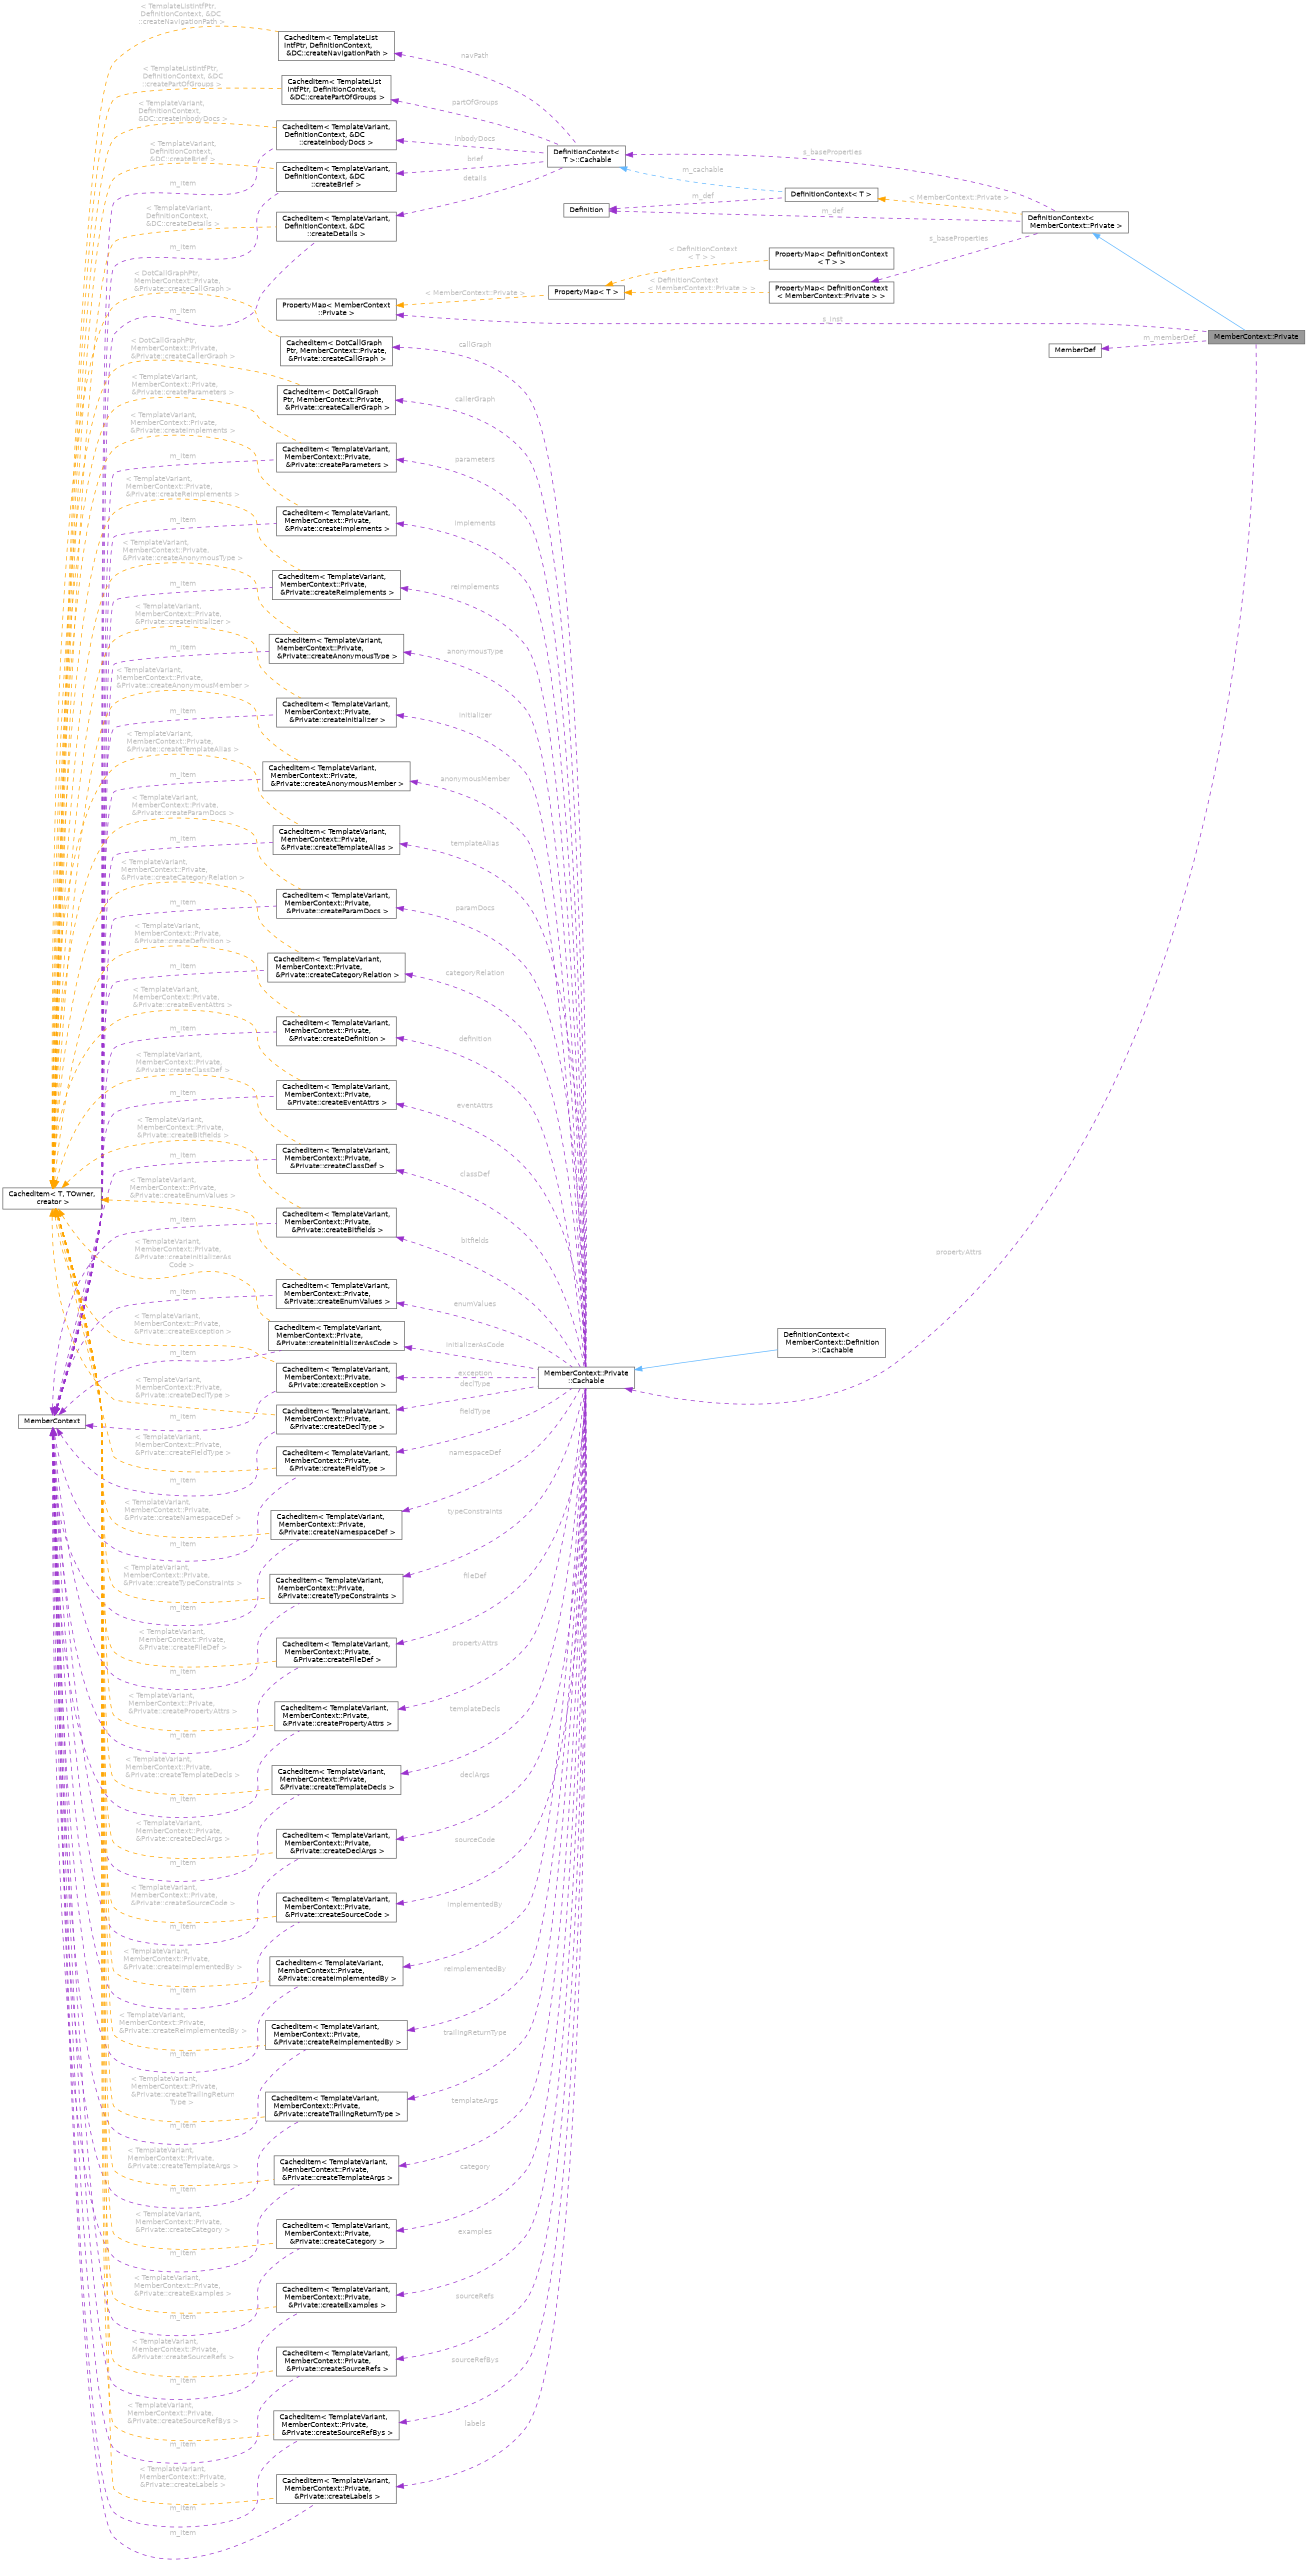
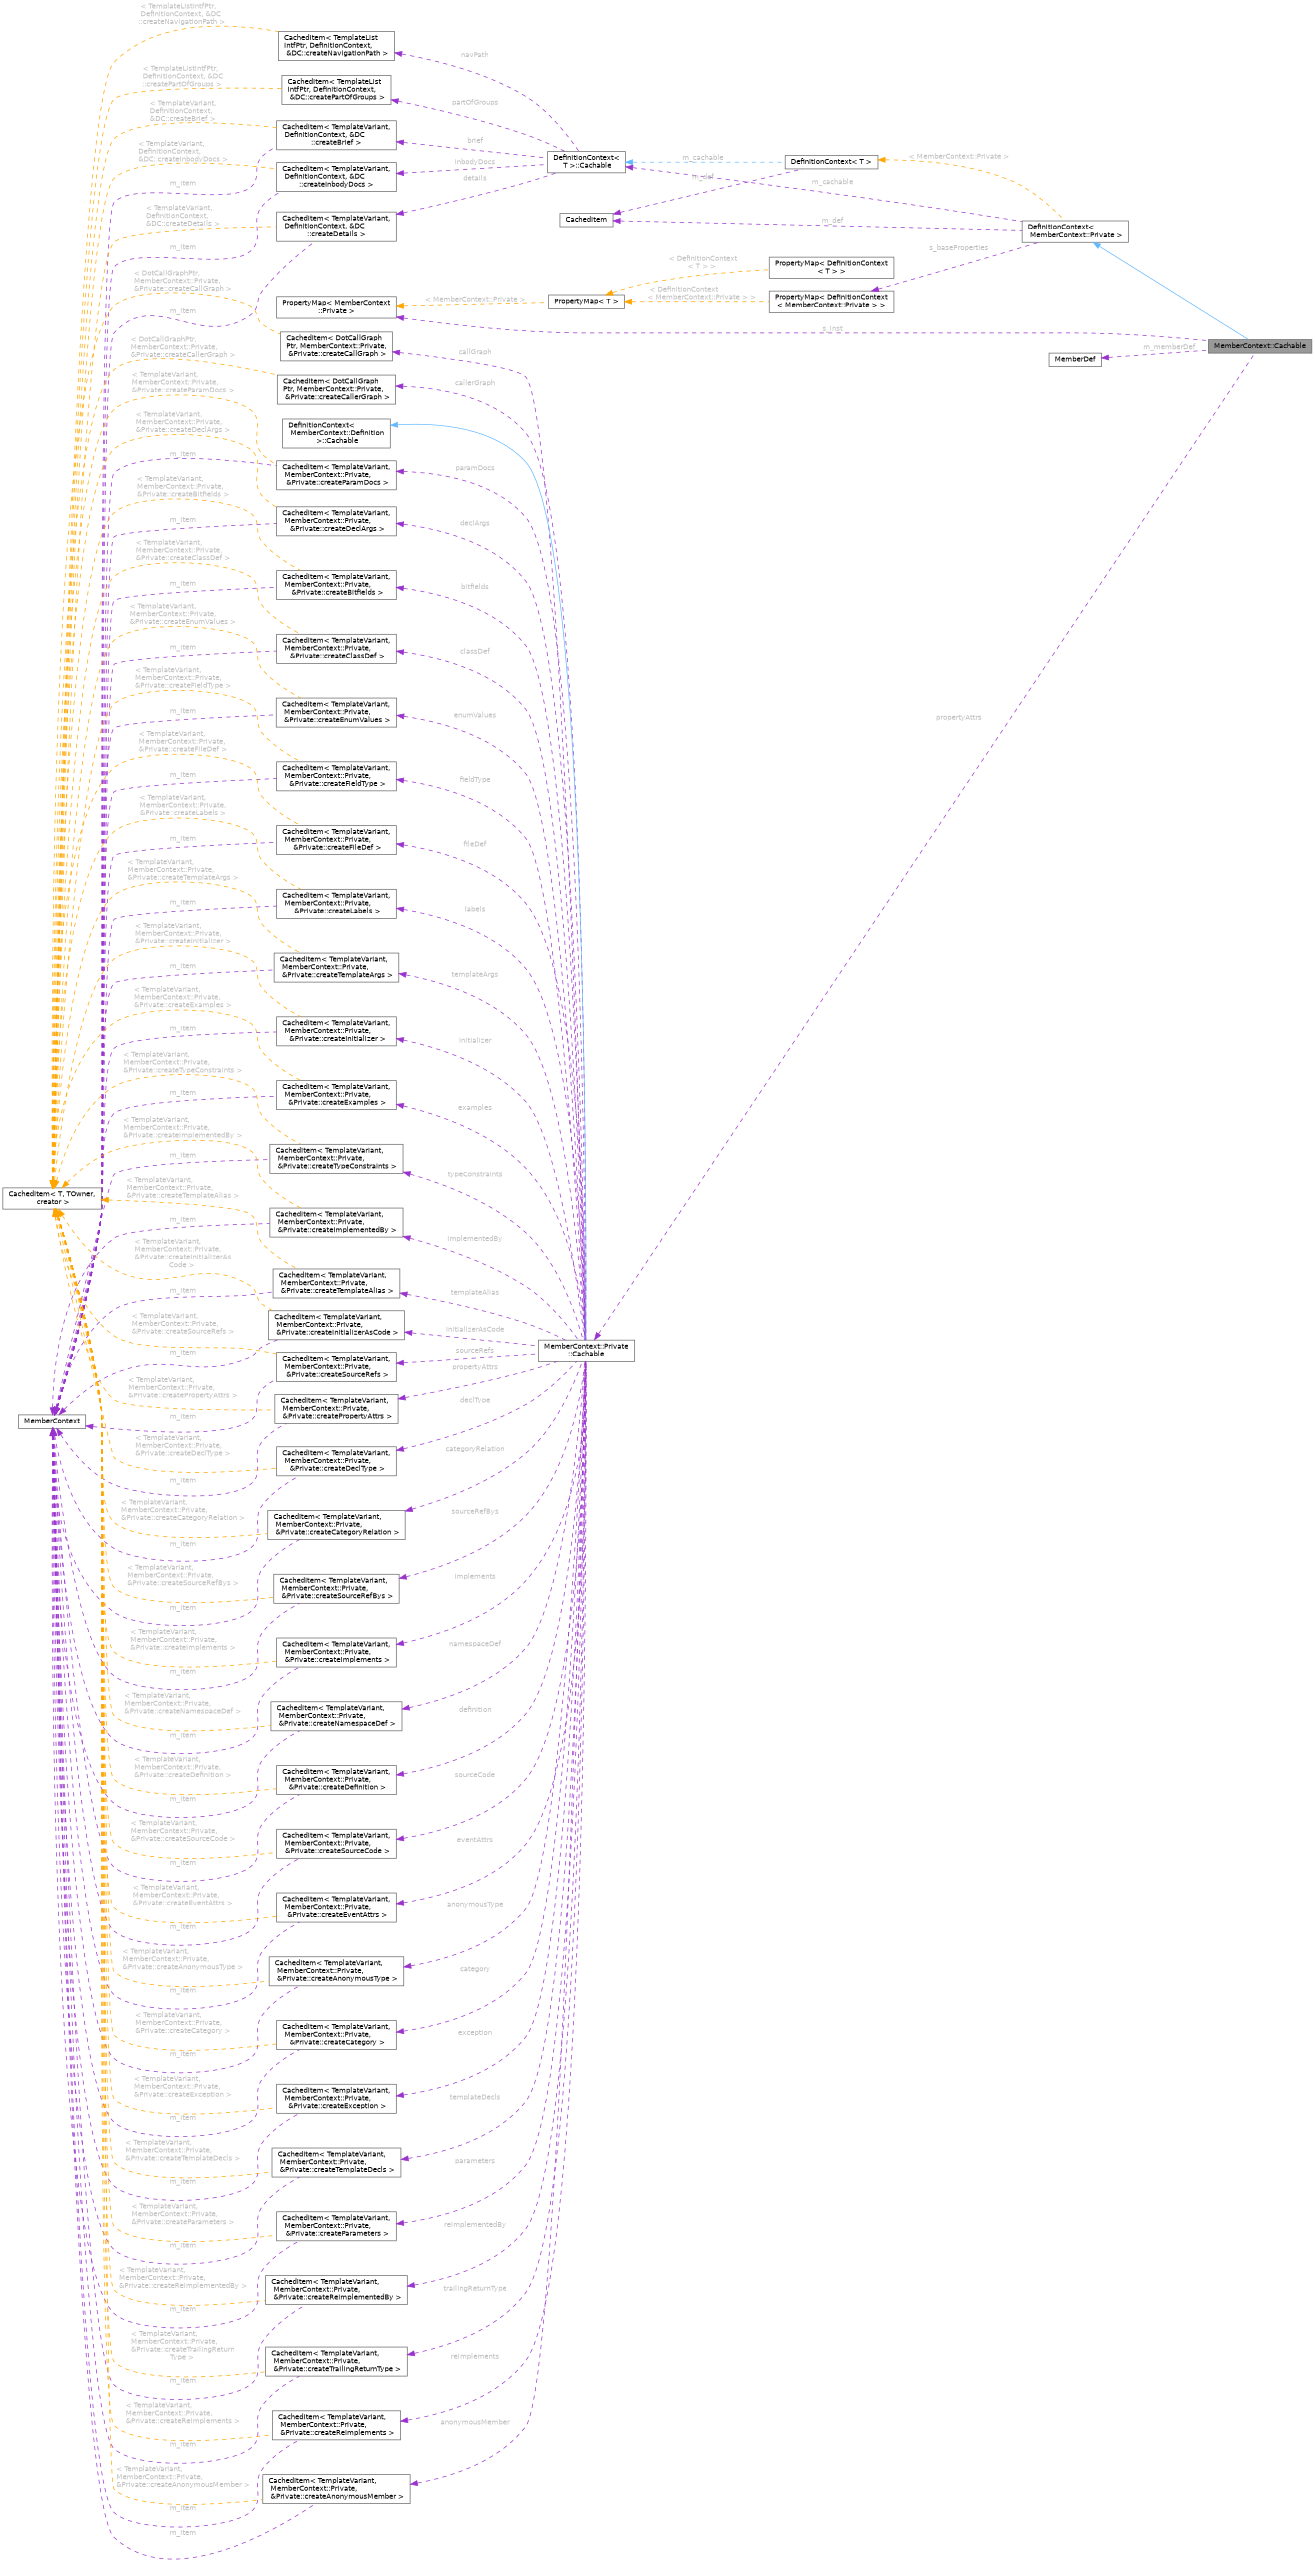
(832, 153) -> (832, 182)
(586, 210) -> (586, 220)
(1257, 337) -> (1260, 346)
(710, 1359) -> (576, 830)
